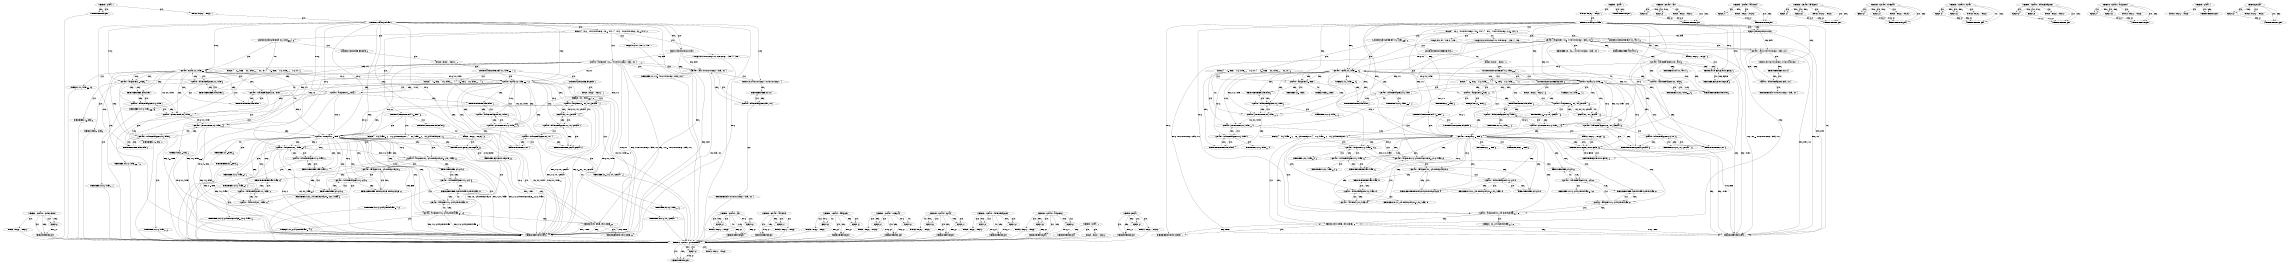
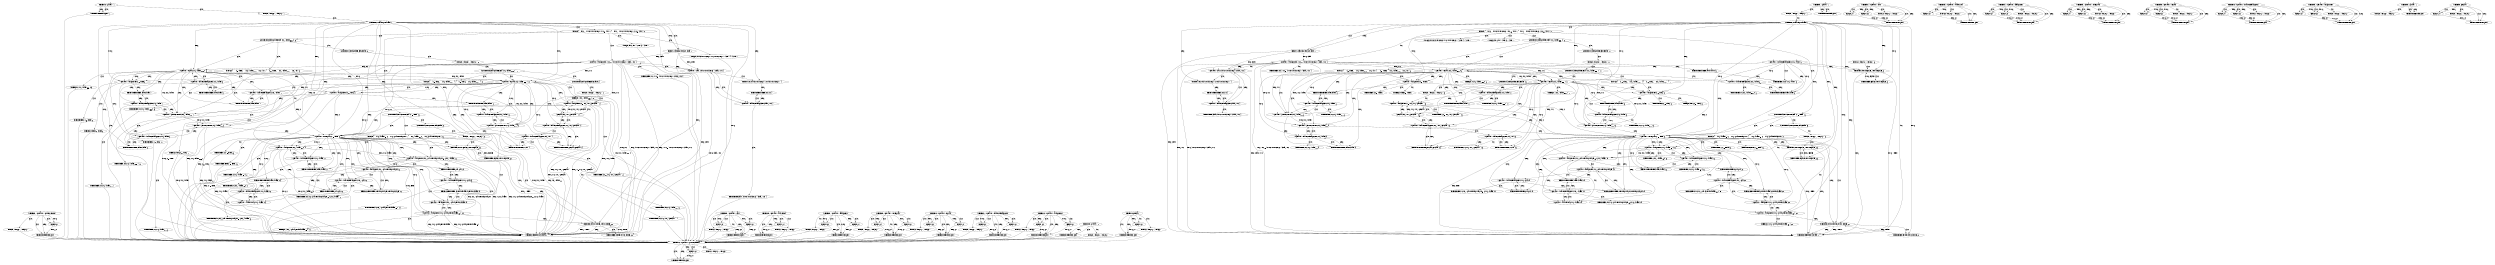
(1624, 40) -> none
(1645, 57) -> (1744, 76)
(1673, 67) -> (1787, 71)
